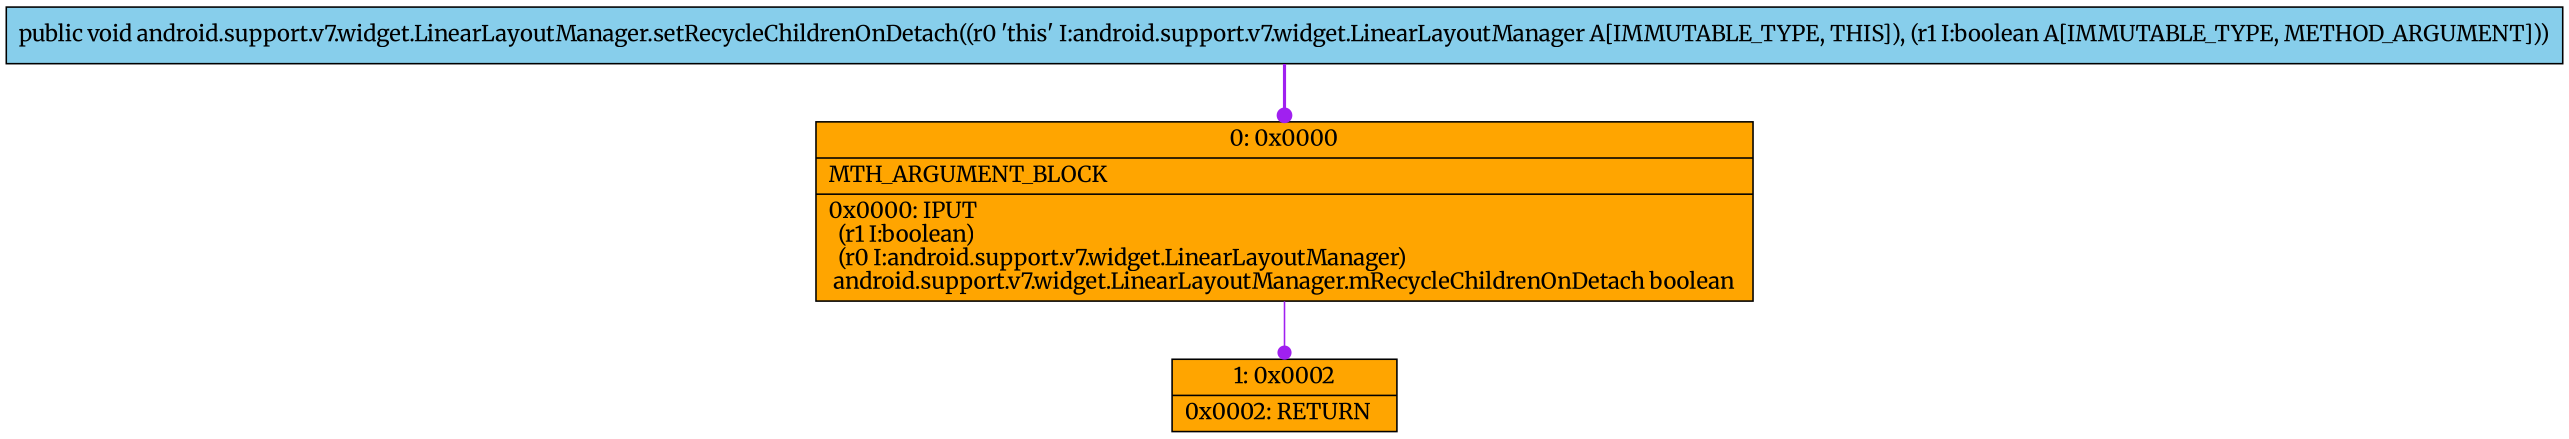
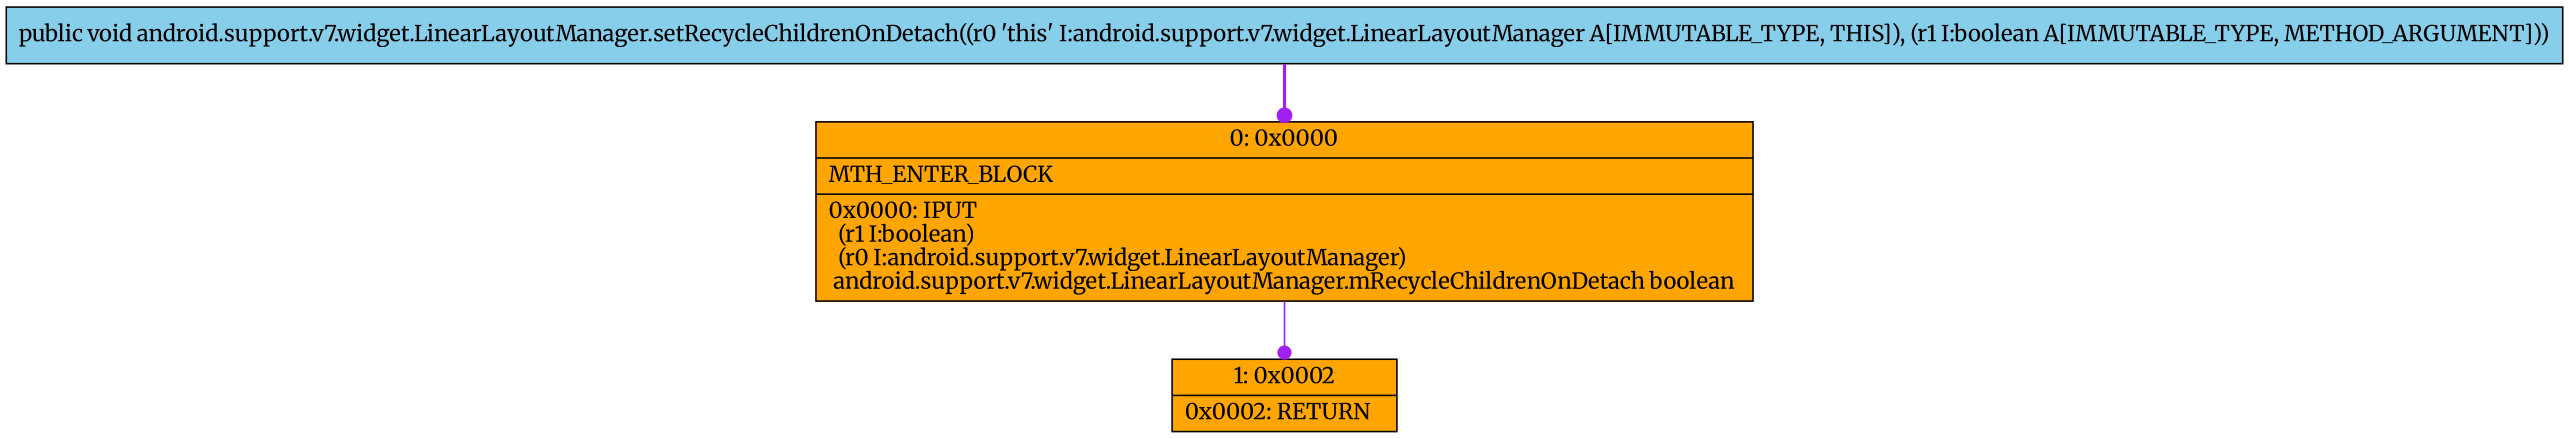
(968, 175) -> (941, 175)
